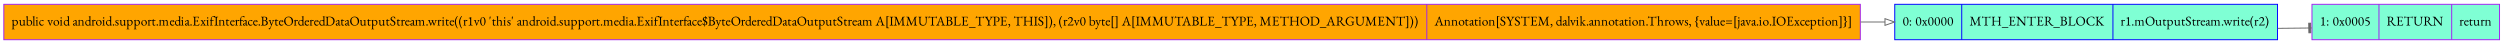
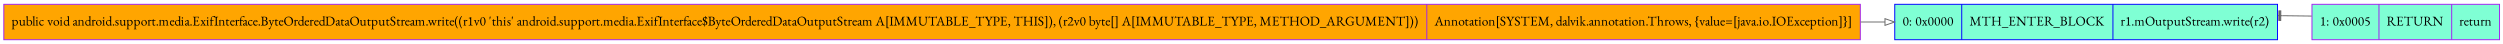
(2292, 28) -> (2297, 16)
